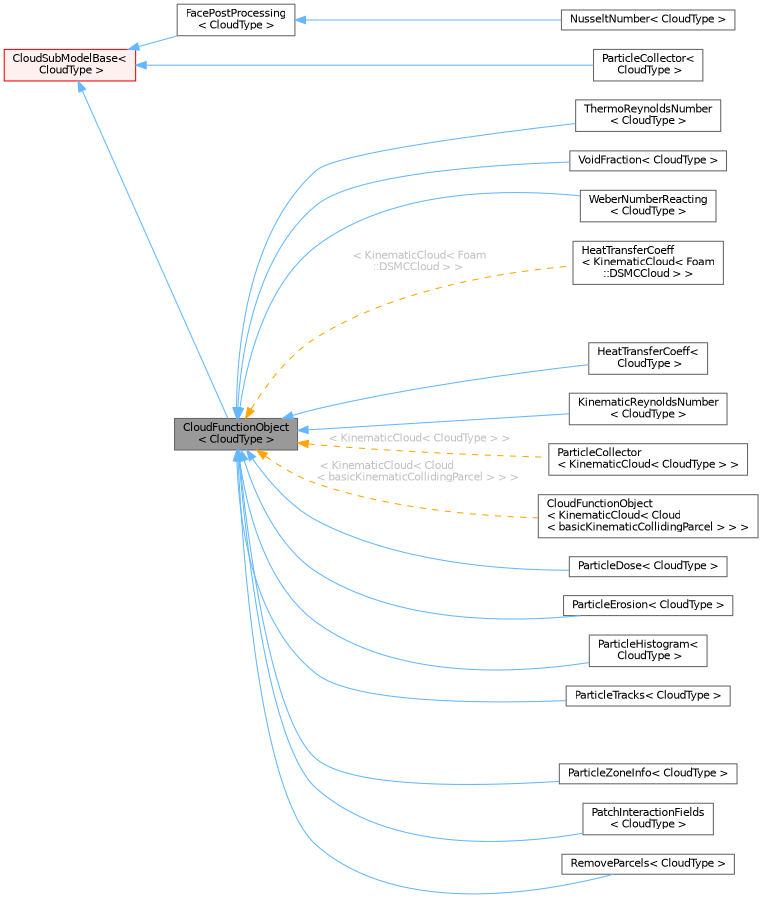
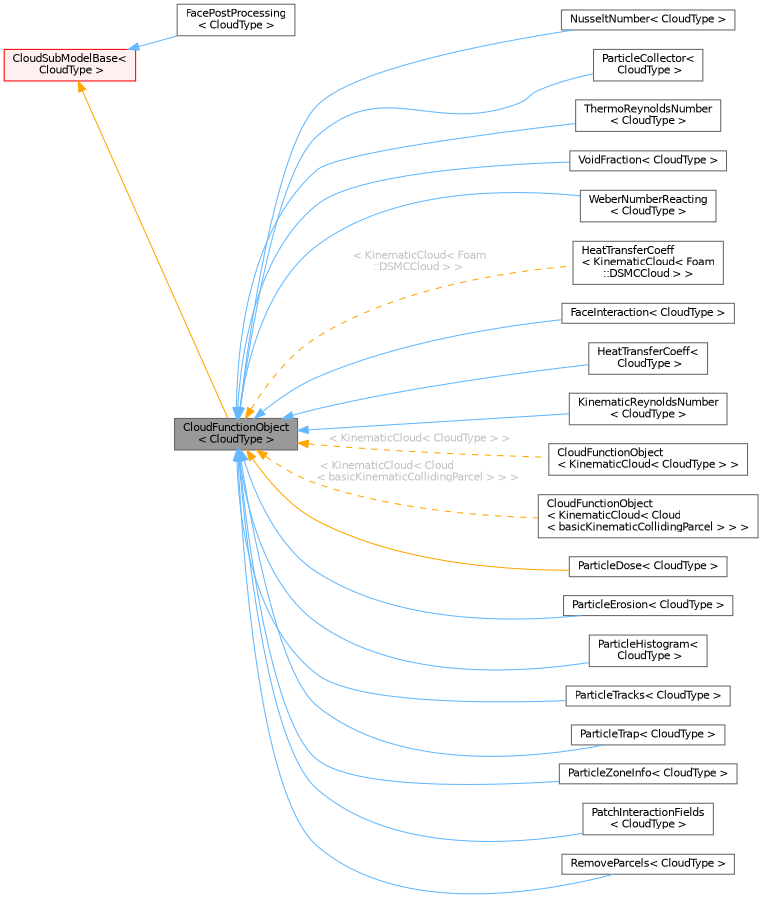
(434, 20) -> (305, 124)
(370, 65) -> (320, 134)
(155, 255) -> (155, 255)
none -> (648, 313)
(648, 459) -> (648, 459)
(396, 550) -> (396, 550)
none -> (648, 735)
